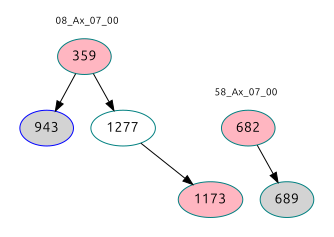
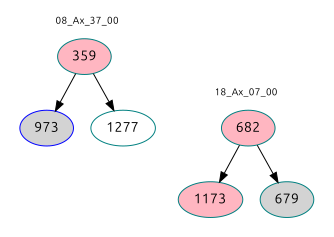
(87, 21) -> (87, 21)
(246, 93) -> (246, 93)
(47, 128) -> (47, 128)
(163, 161) -> (232, 159)
(287, 200) -> (287, 200)
